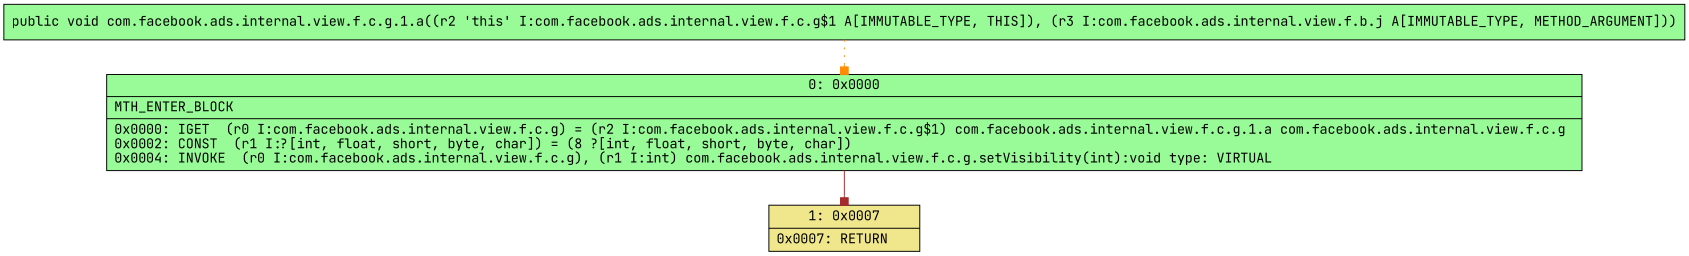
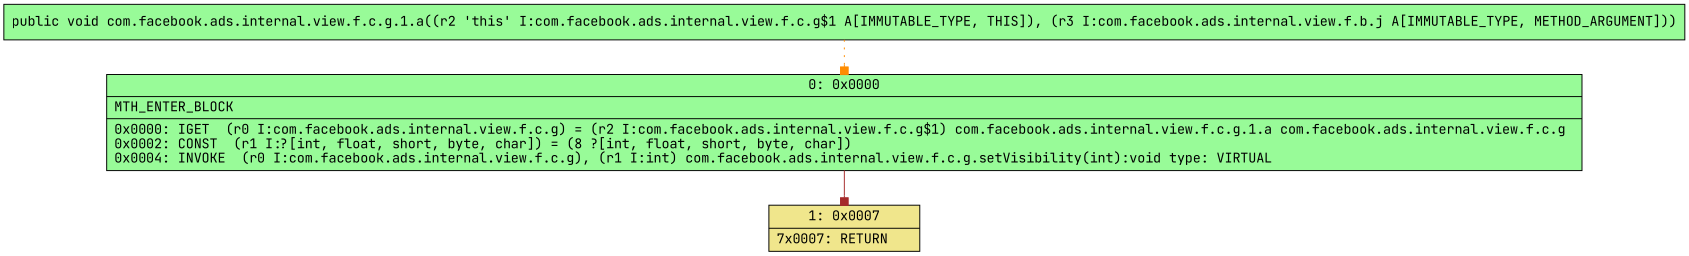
(844, 239) -> (844, 239)
